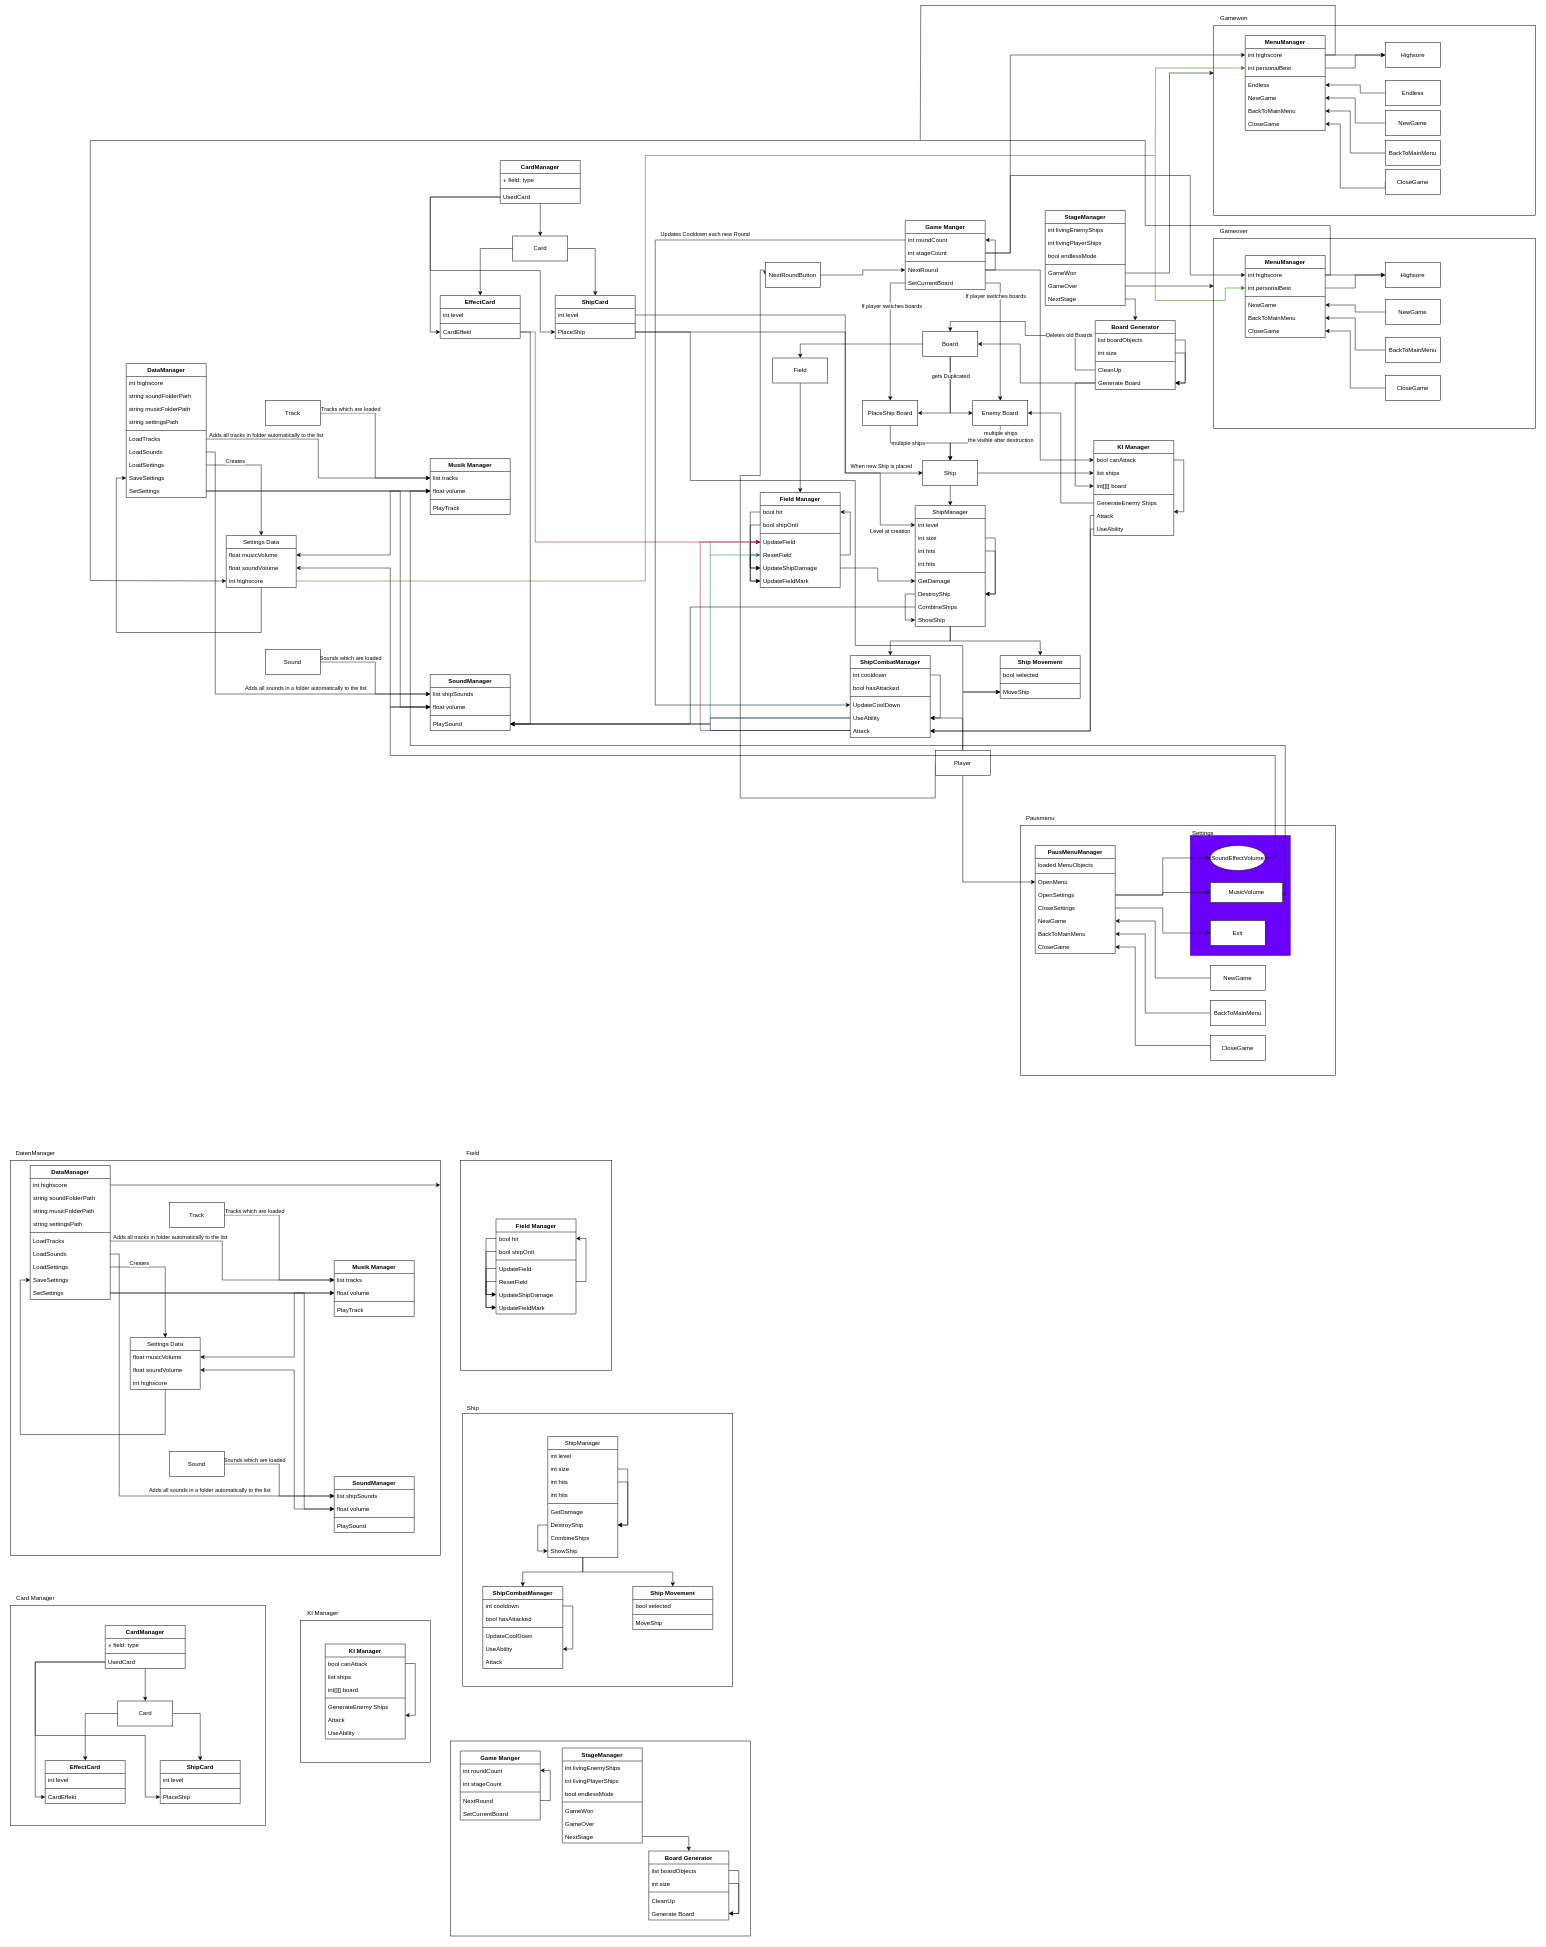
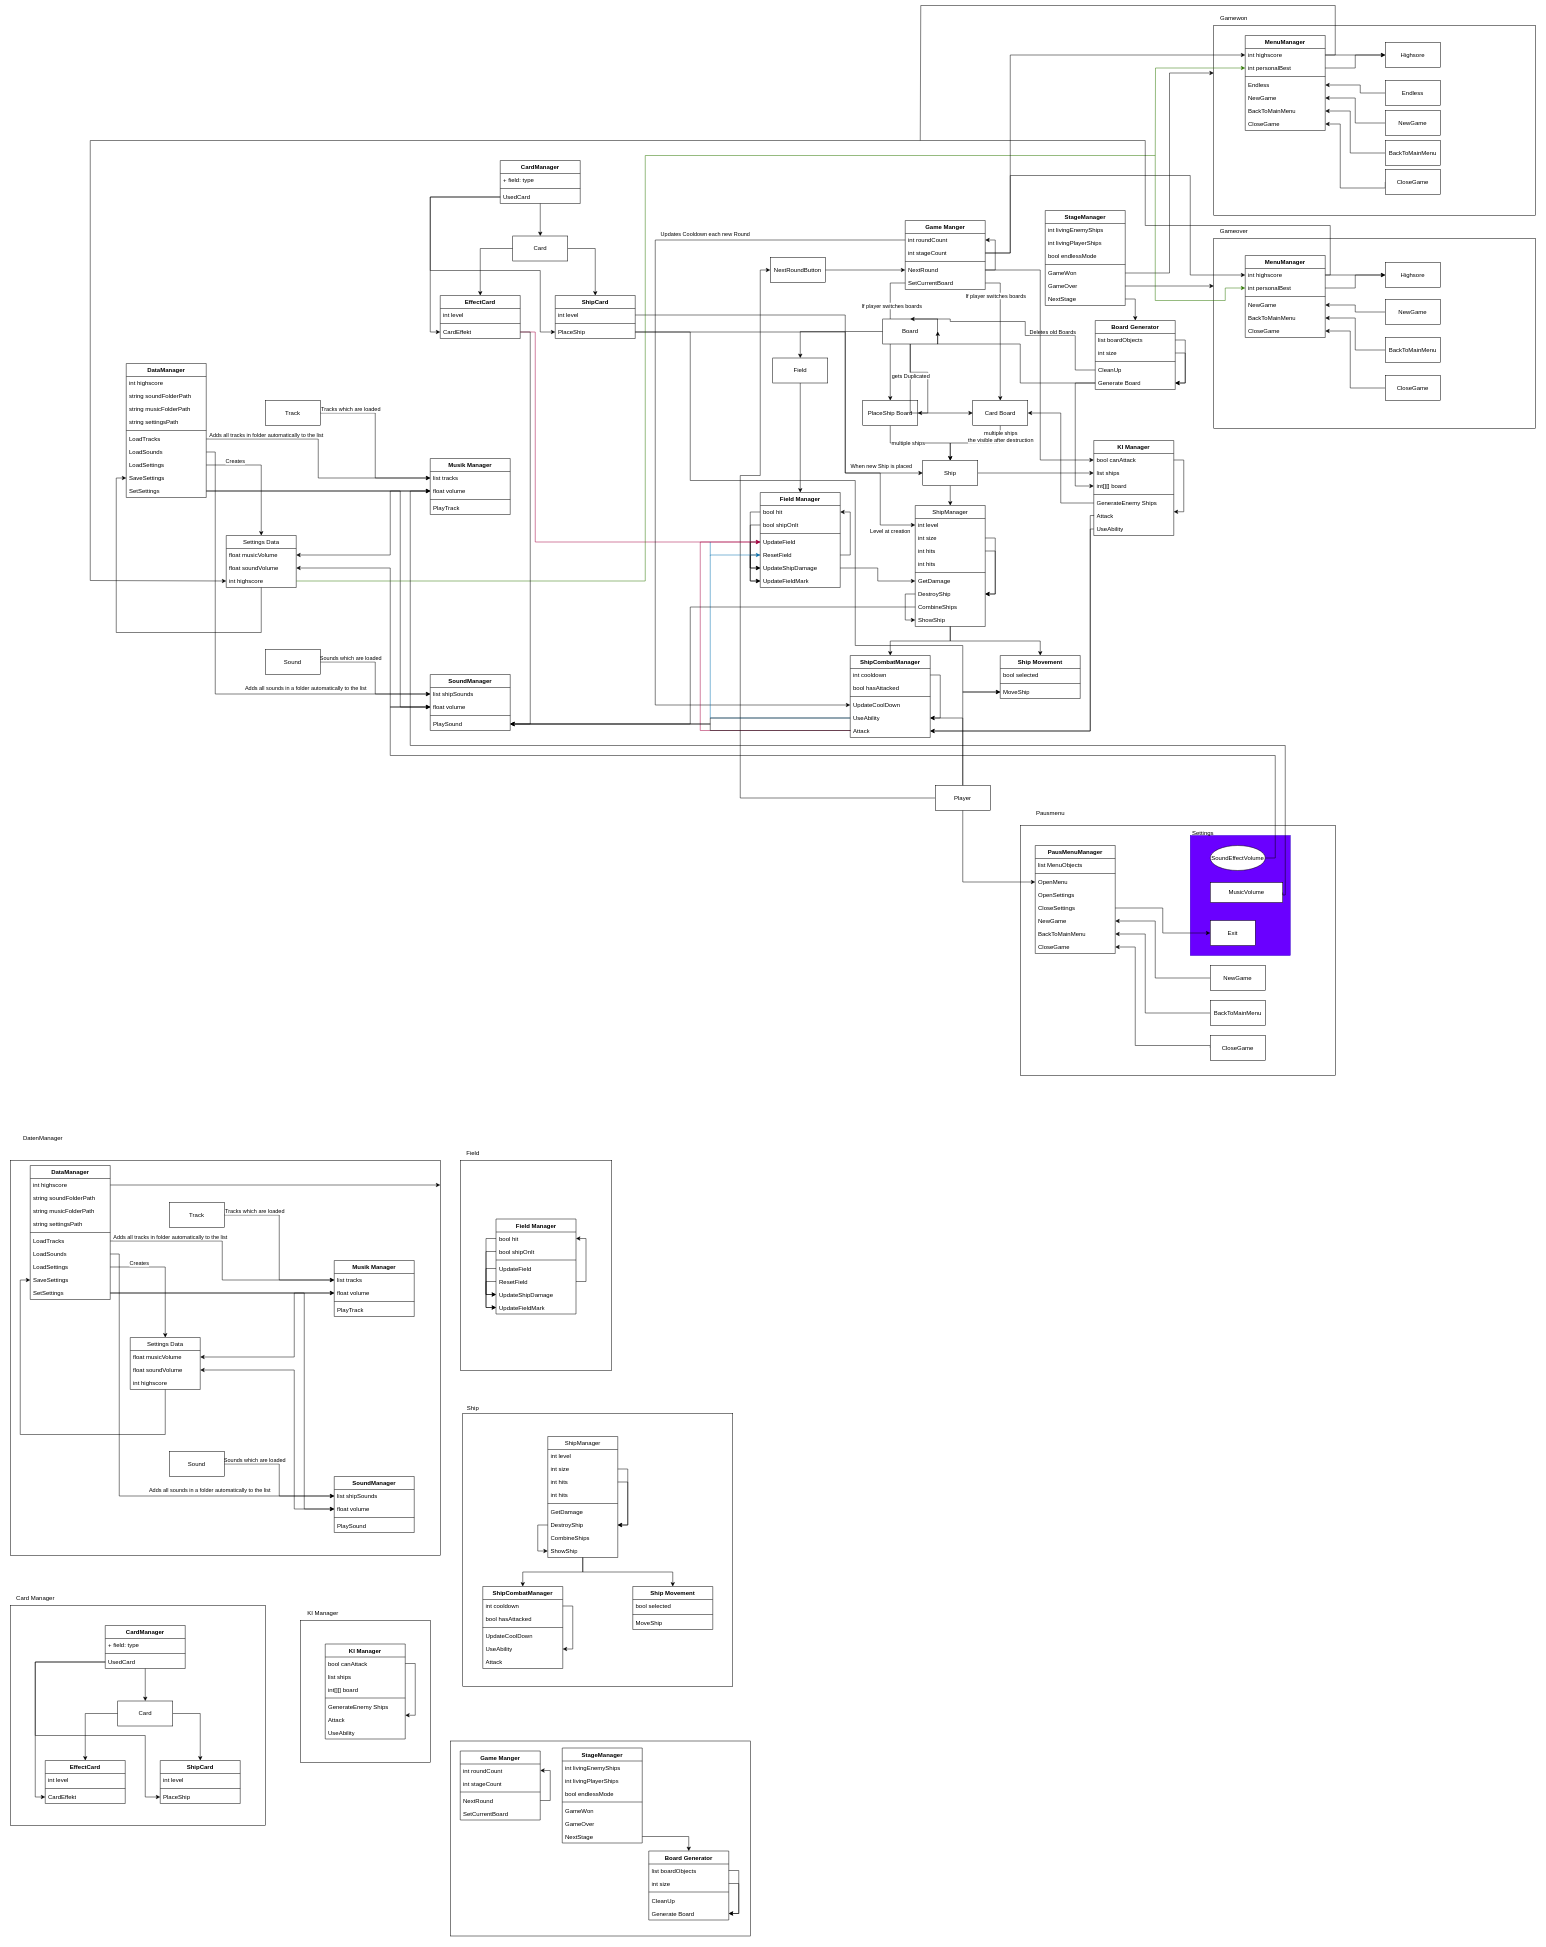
(793, 275) -> (798, 270)
(950, 344) -> (910, 331)
(1000, 413) -> (1000, 413)
(963, 763) -> (963, 798)
(1040, 818) -> (1050, 813)
(1067, 865) -> (1063, 865)
(1164, 892) -> none
(1163, 895) -> none
(1238, 933) -> (1233, 933)
(35, 1153) -> (43, 1138)
